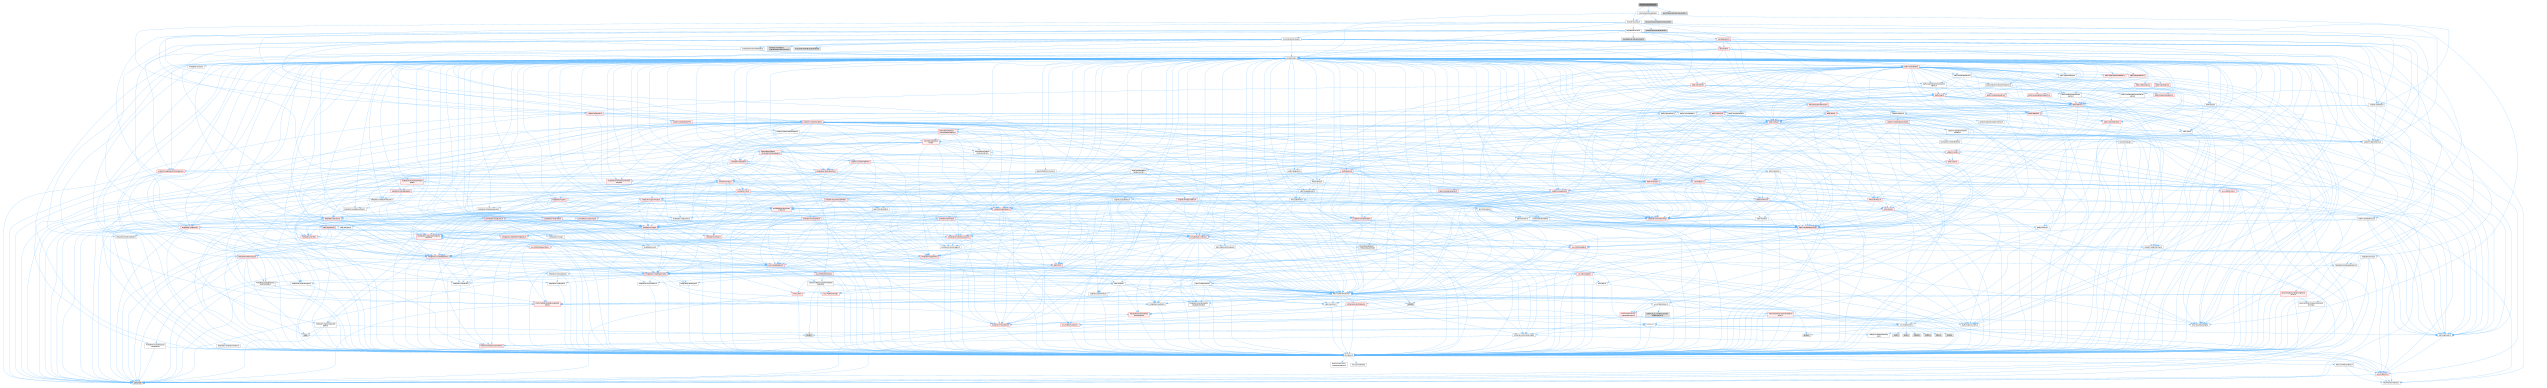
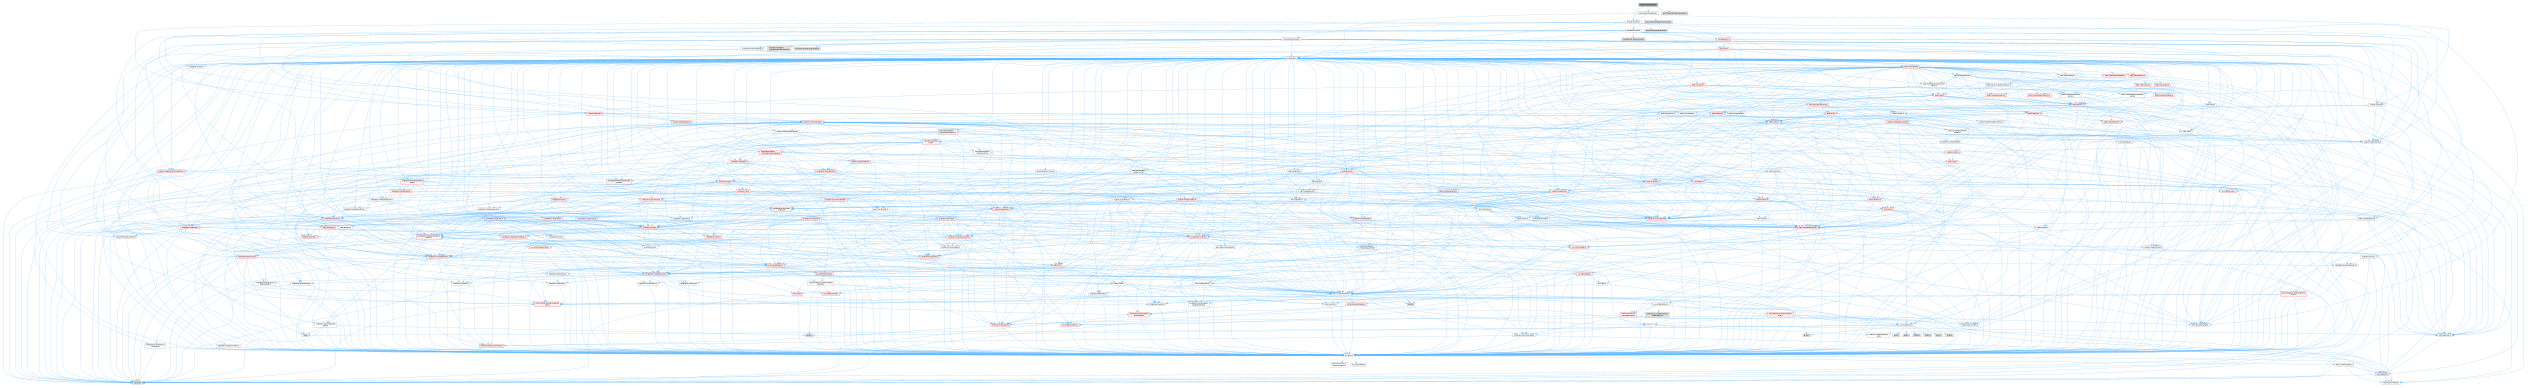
(2311, 304) -> none
